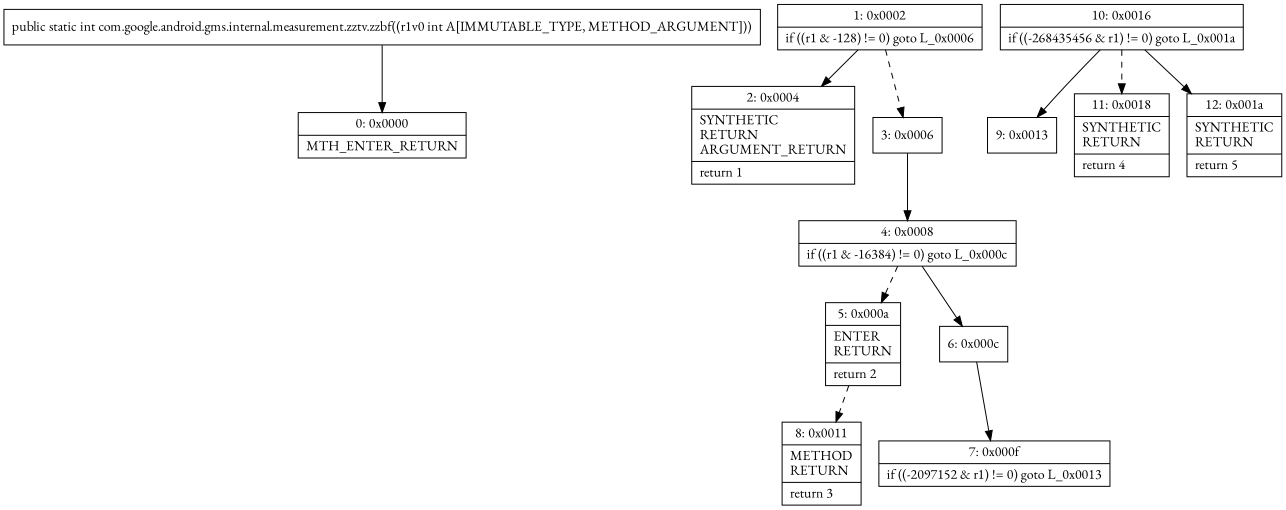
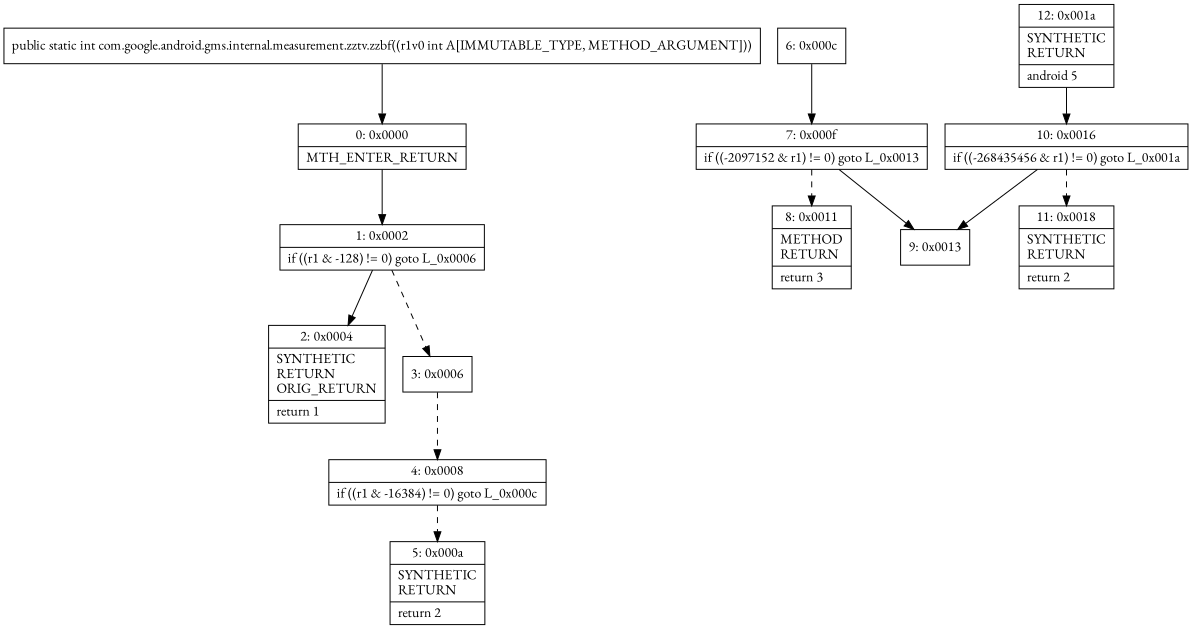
(1164, 68) -> (1066, 101)
(773, 150) -> (327, 389)
(1104, 165) -> (1049, 277)
(1217, 165) -> (1053, 76)
(908, 182) -> (437, 421)
none -> (382, 192)
none -> (873, 196)
(939, 292) -> none
(857, 336) -> (437, 575)
(844, 399) -> (812, 183)
